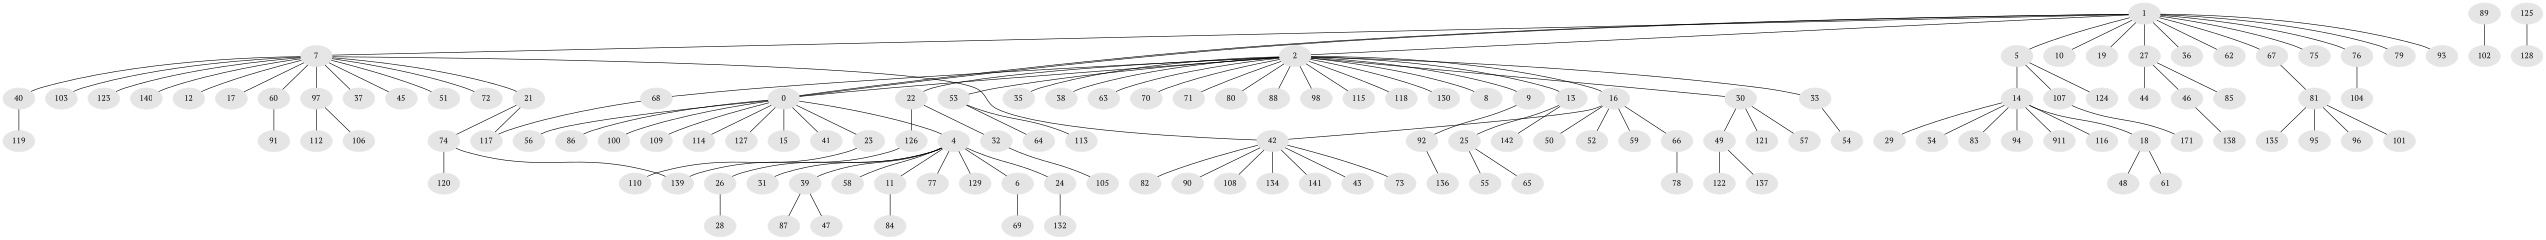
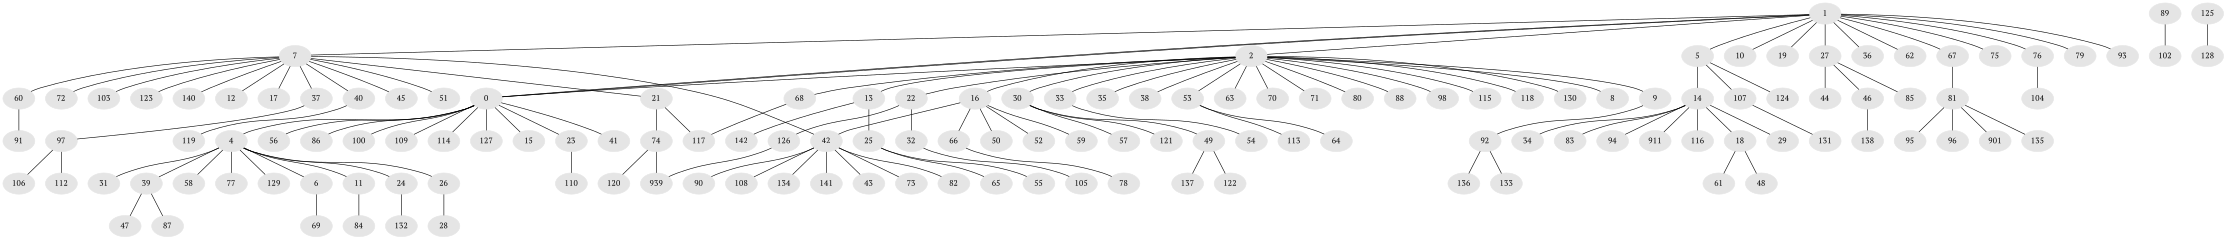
(316, 77) -> (191, 127)
(2187, 141) -> (1825, 141)
(2399, 141) -> (1995, 141)
(678, 184) -> (656, 184)
none -> (1506, 184)
